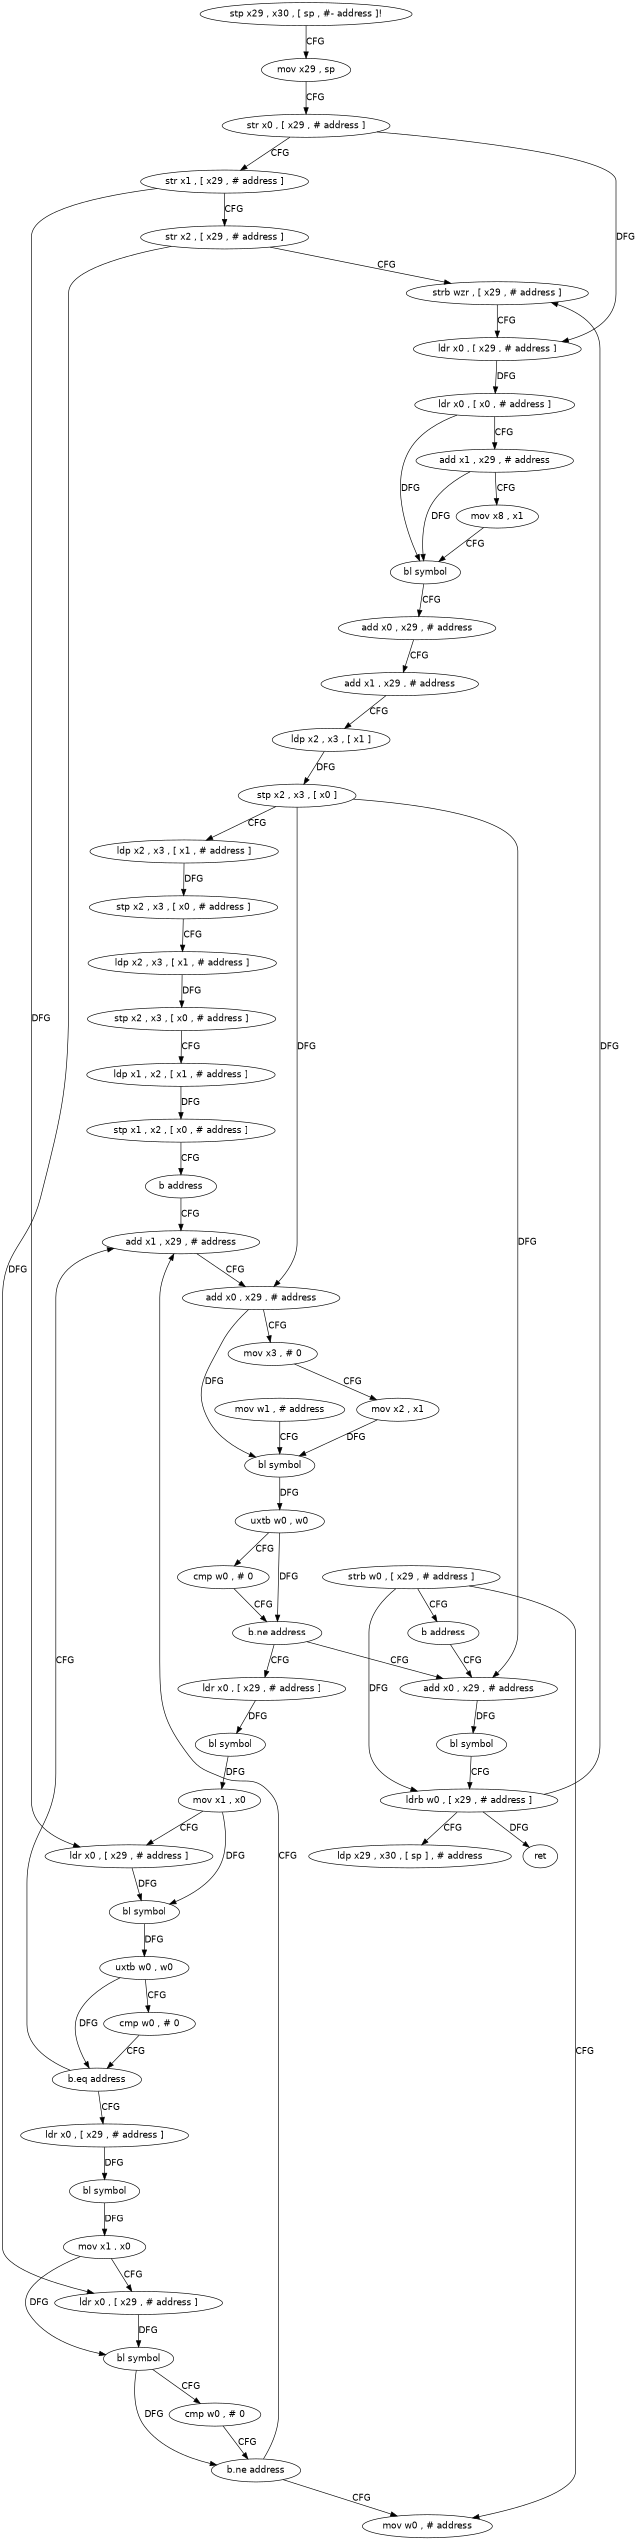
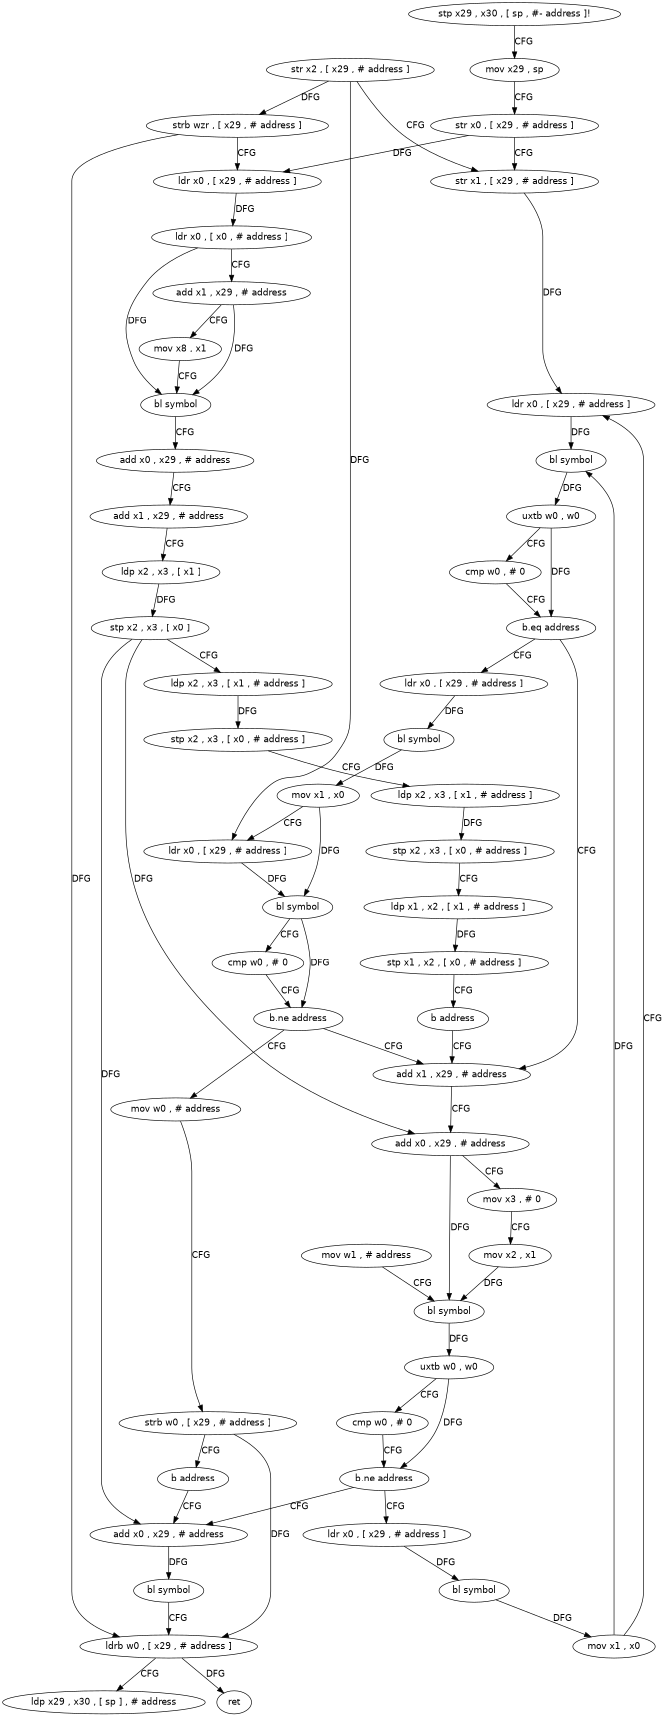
(225, 206) -> (406, 137)
(387, 265) -> (311, 98)
(600, 1055) -> (72, 858)
(576, 2047) -> (192, 1263)
